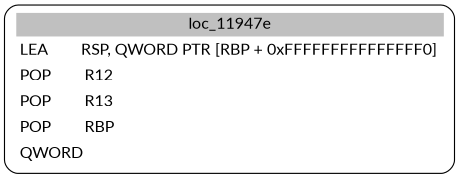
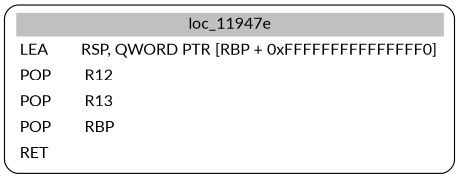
(68, 153) -> (50, 153)
